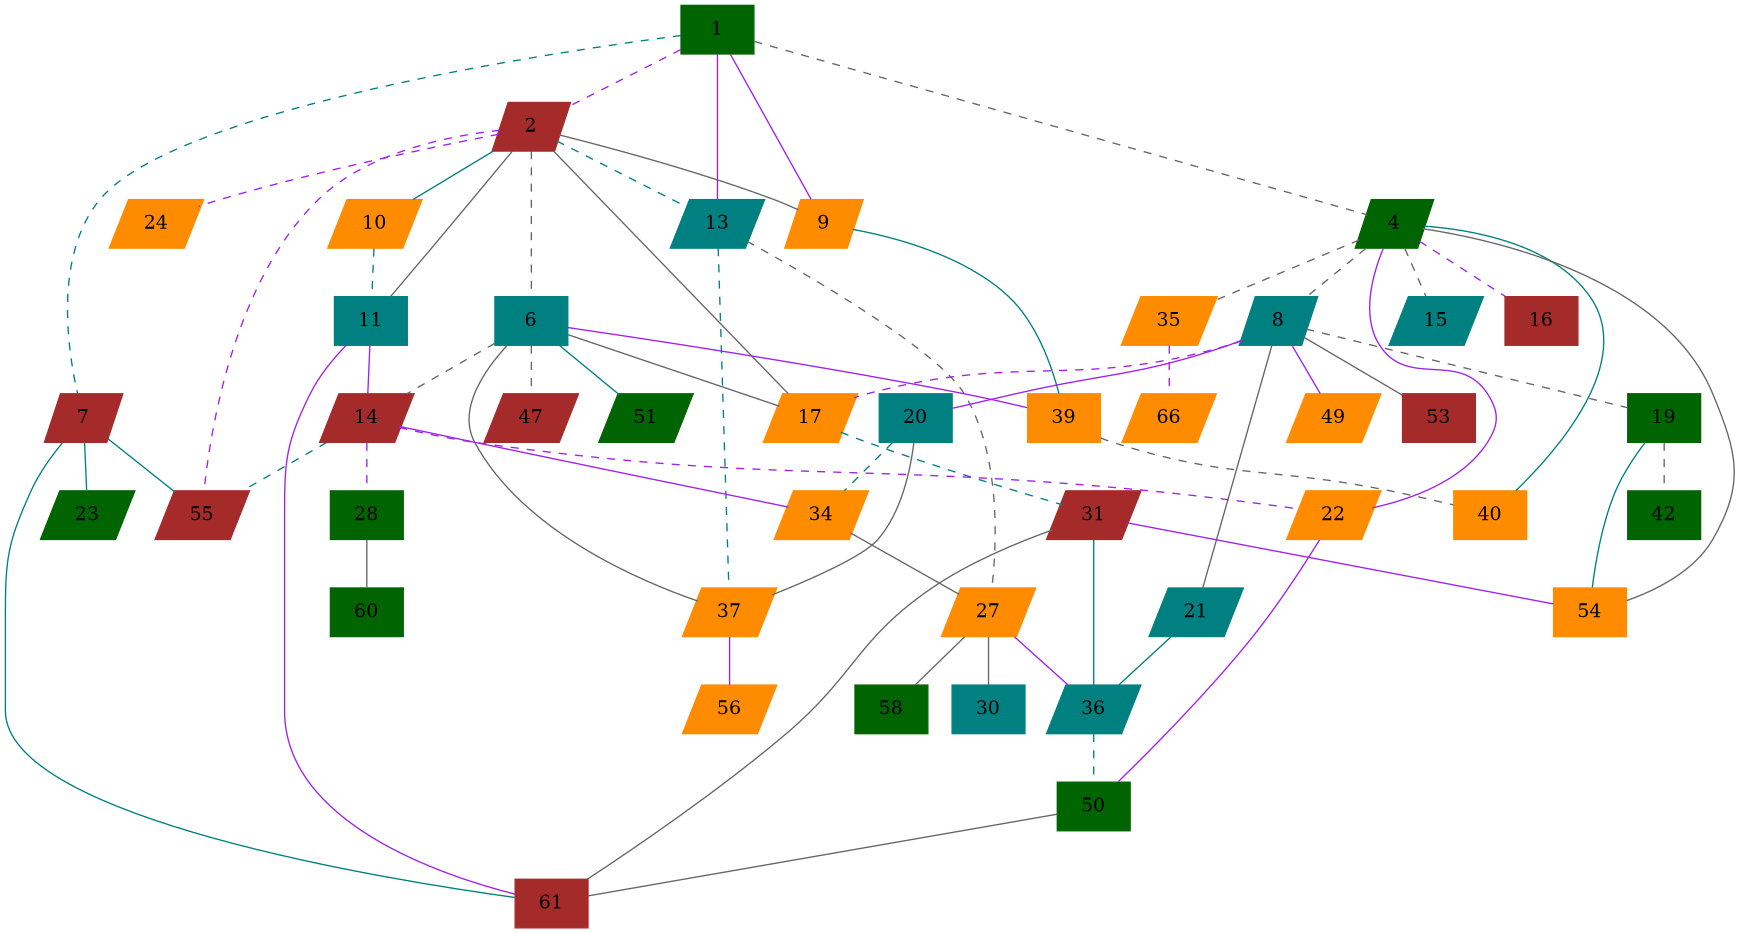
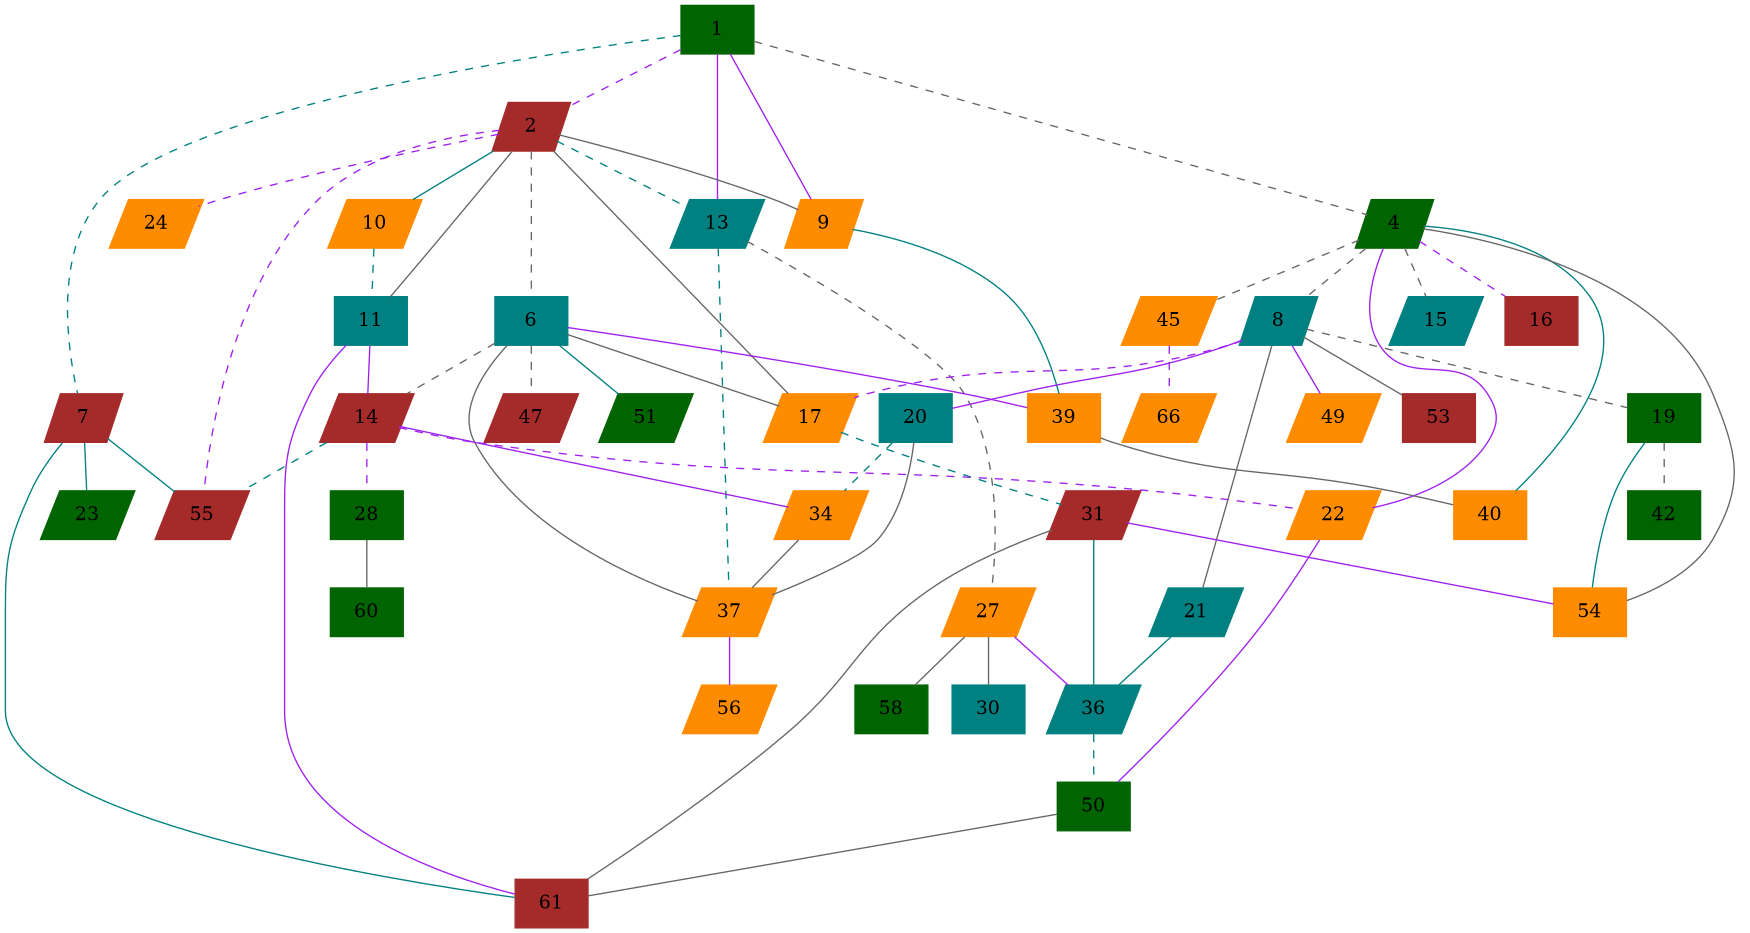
(1169, 321) -> (1169, 321)
(1276, 474) -> (1276, 474)
(905, 564) -> (775, 564)
